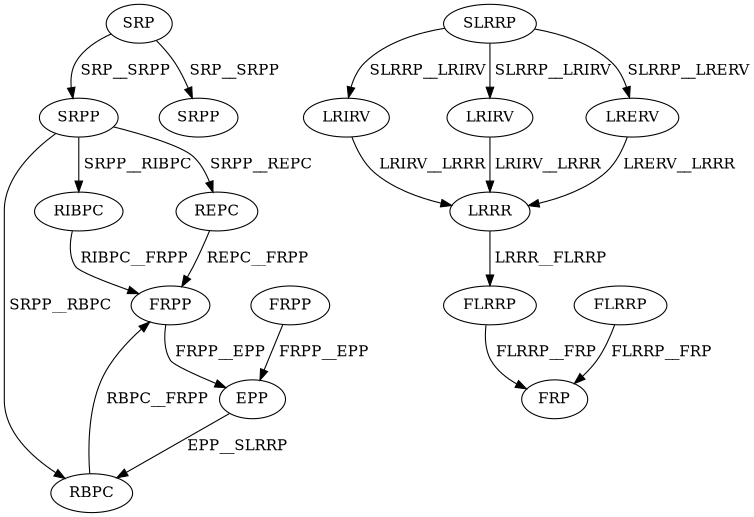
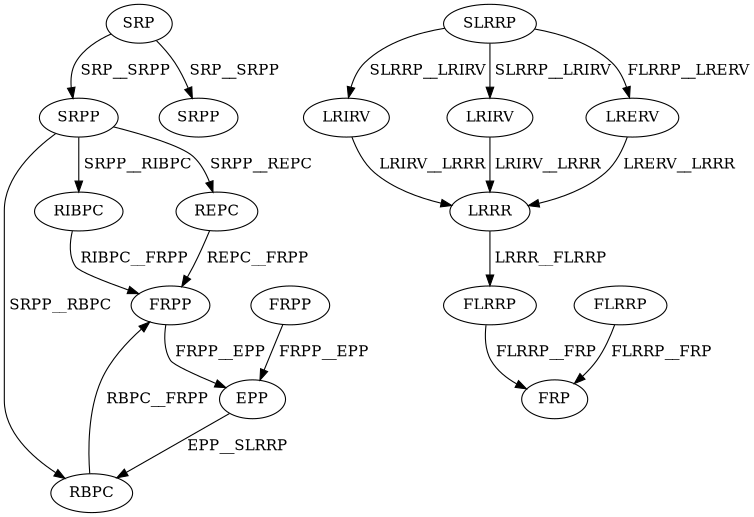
(686, 71) -> (686, 71)
